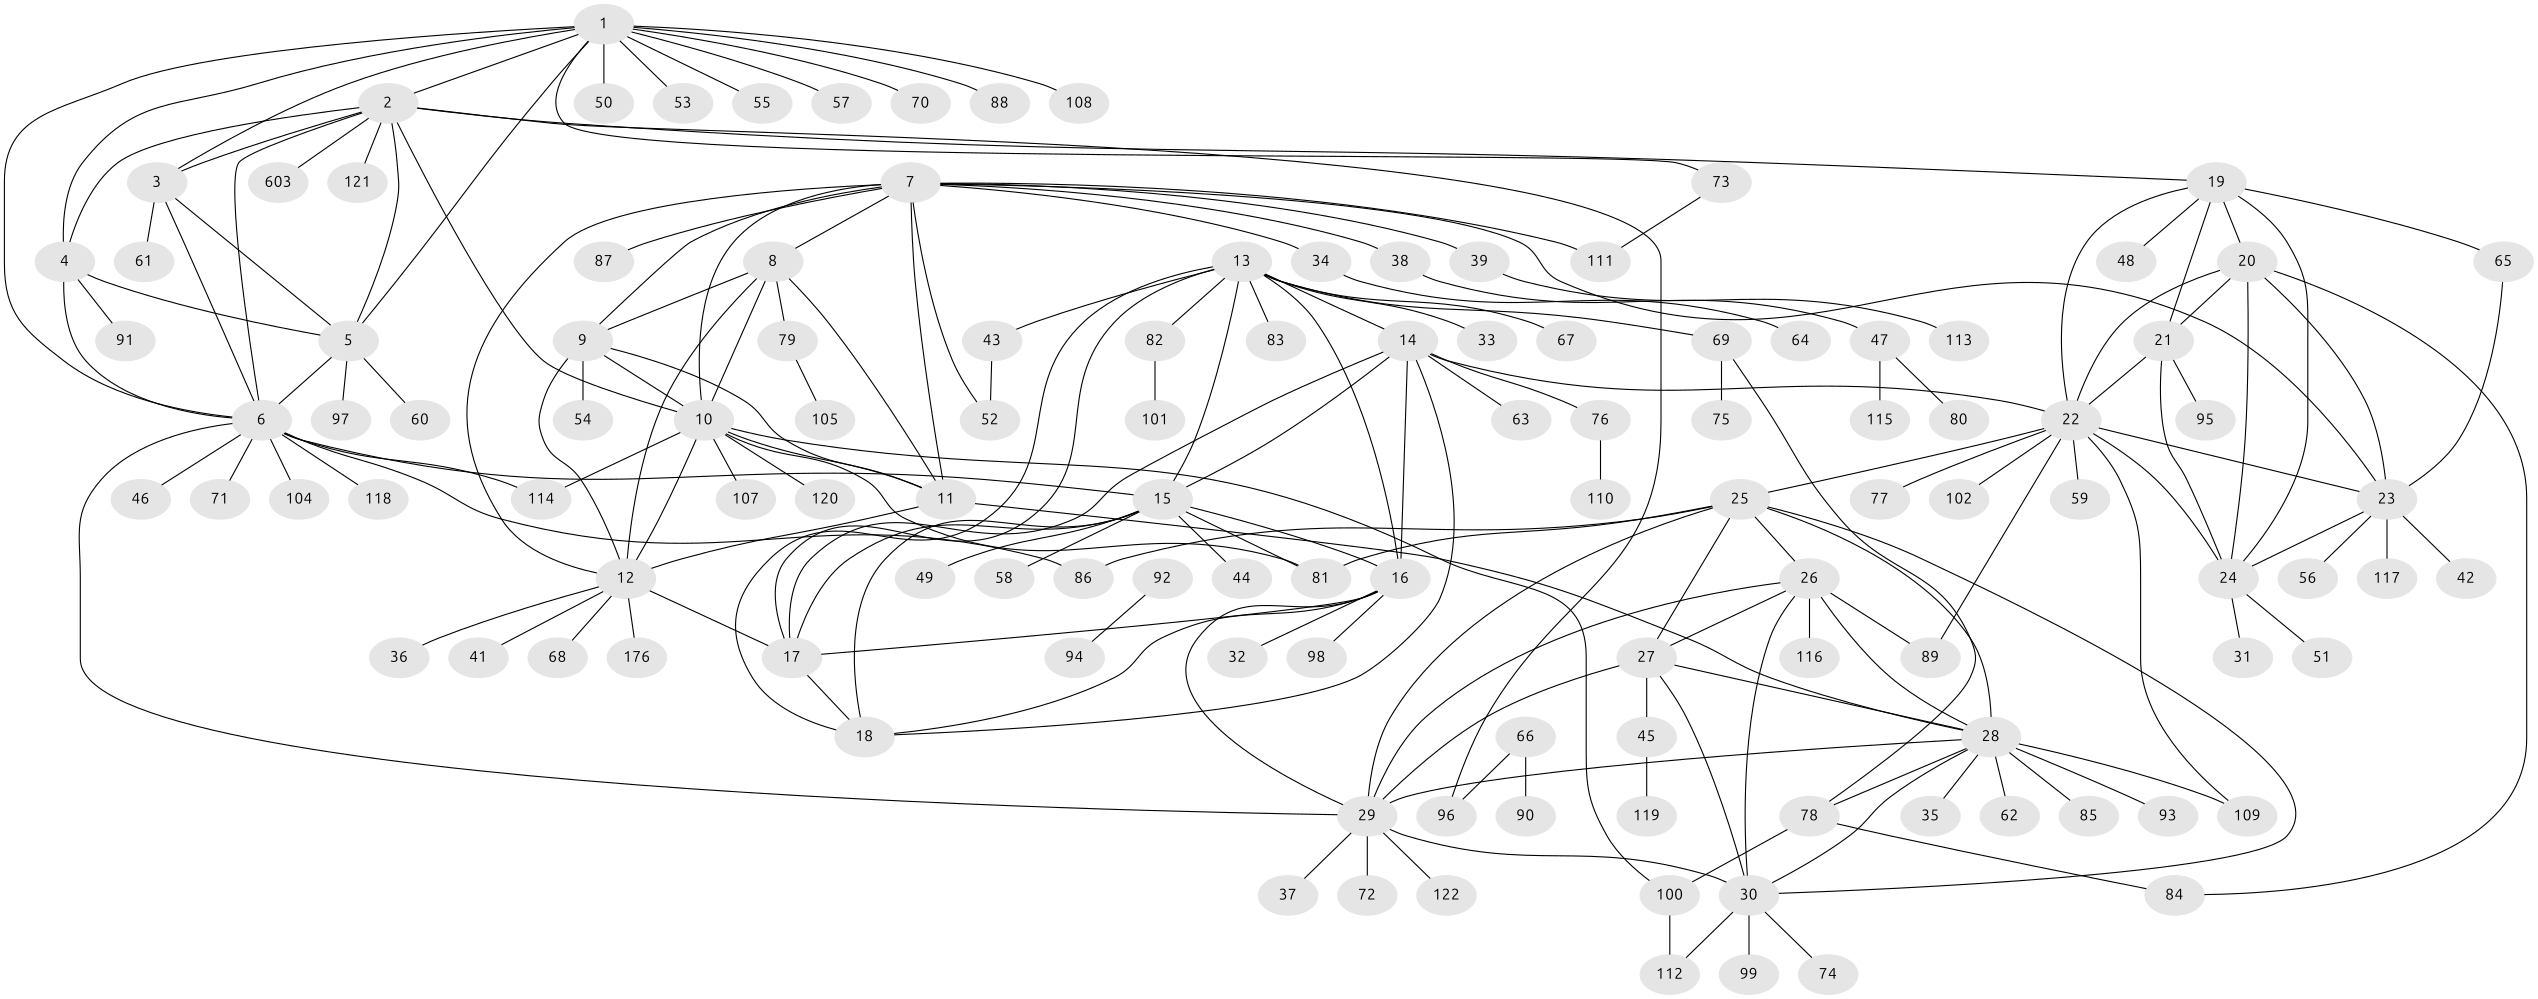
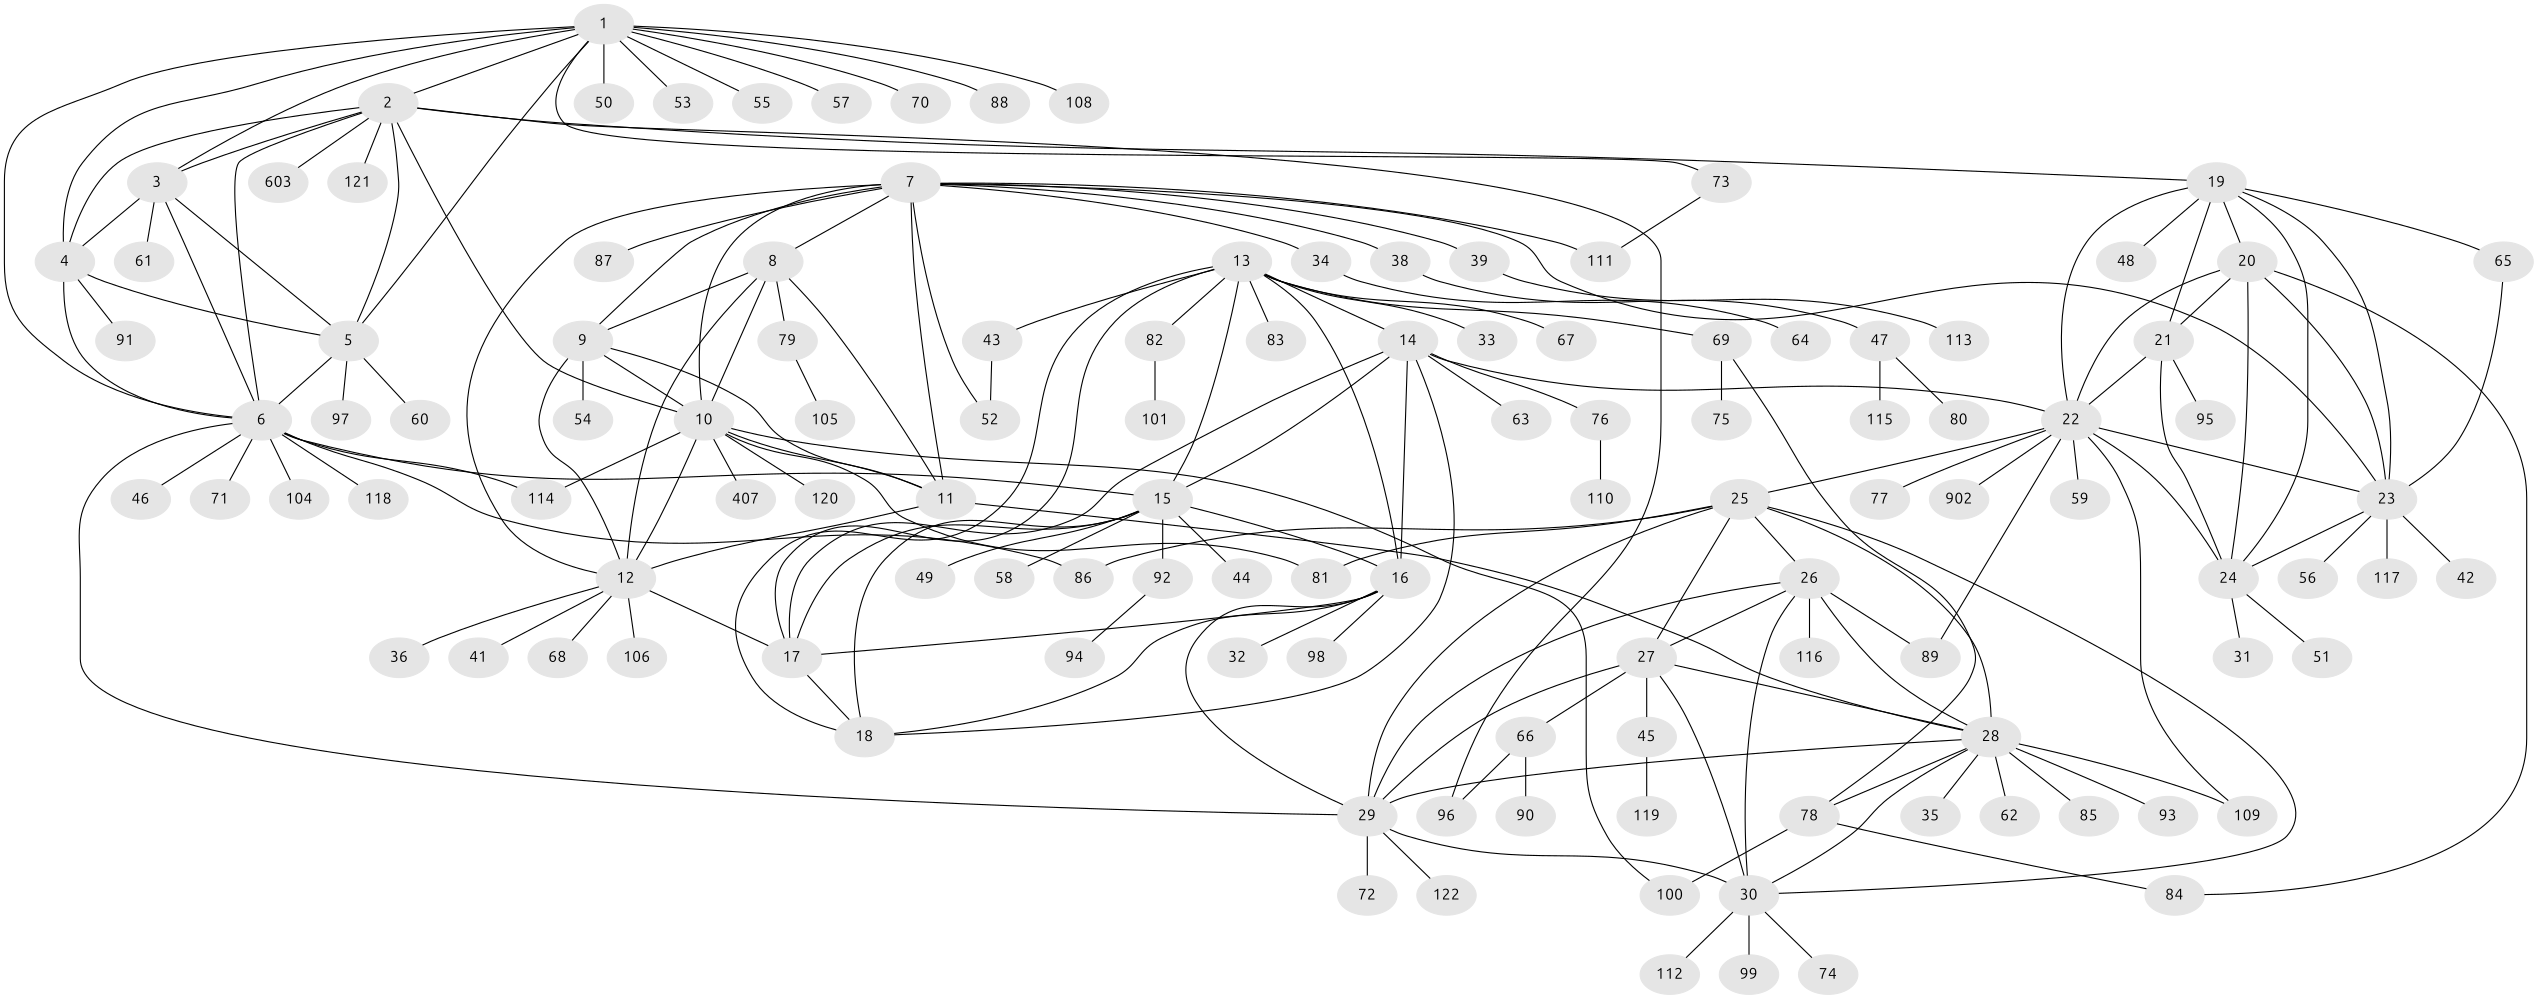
none -> (111, 222)
none -> (2363, 300)
(746, 499) -> (746, 499)
(1959, 499) -> (1959, 499)
(1247, 542) -> (1163, 537)
(637, 658) -> (637, 658)
none -> (1594, 692)
(1288, 895) -> none
(1670, 935) -> none
